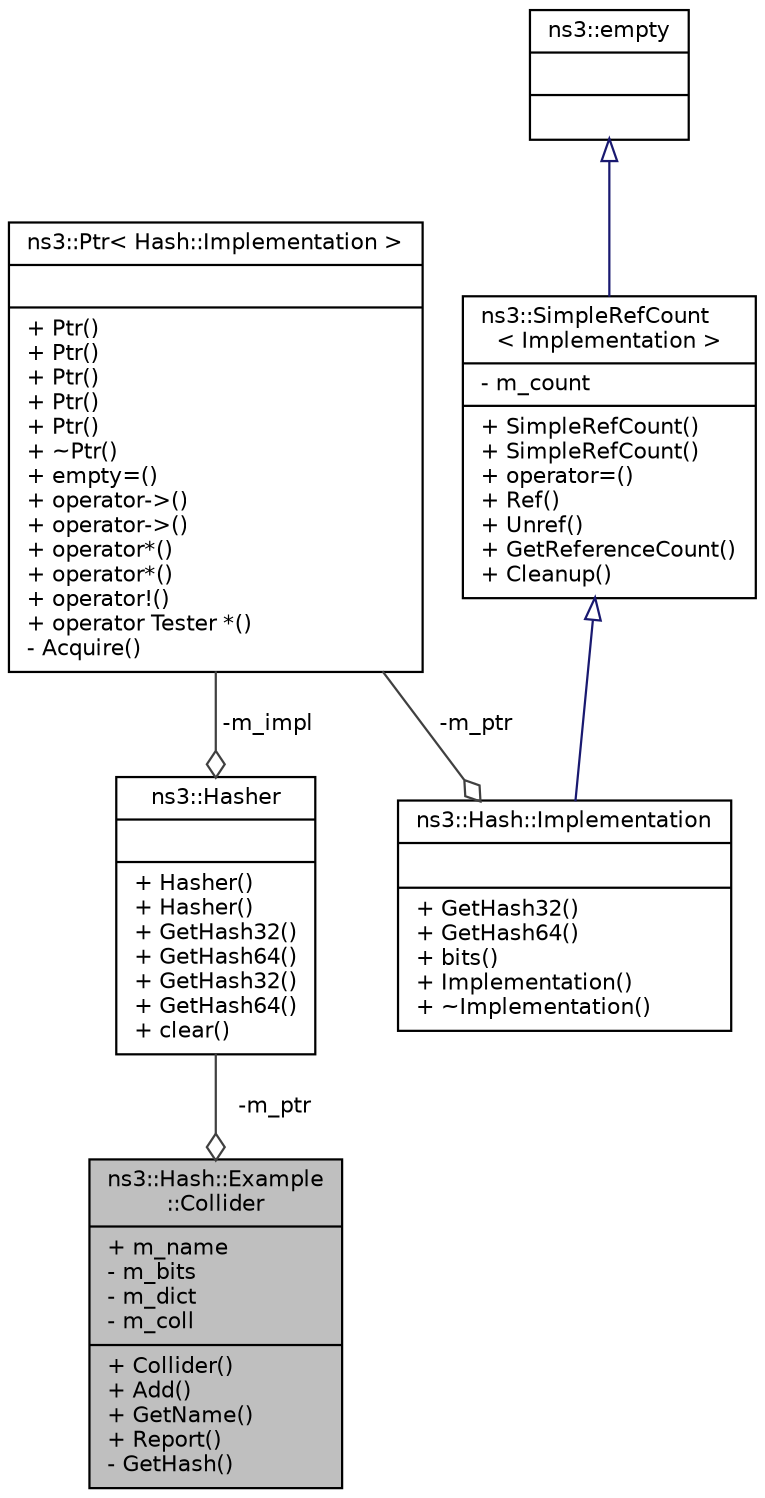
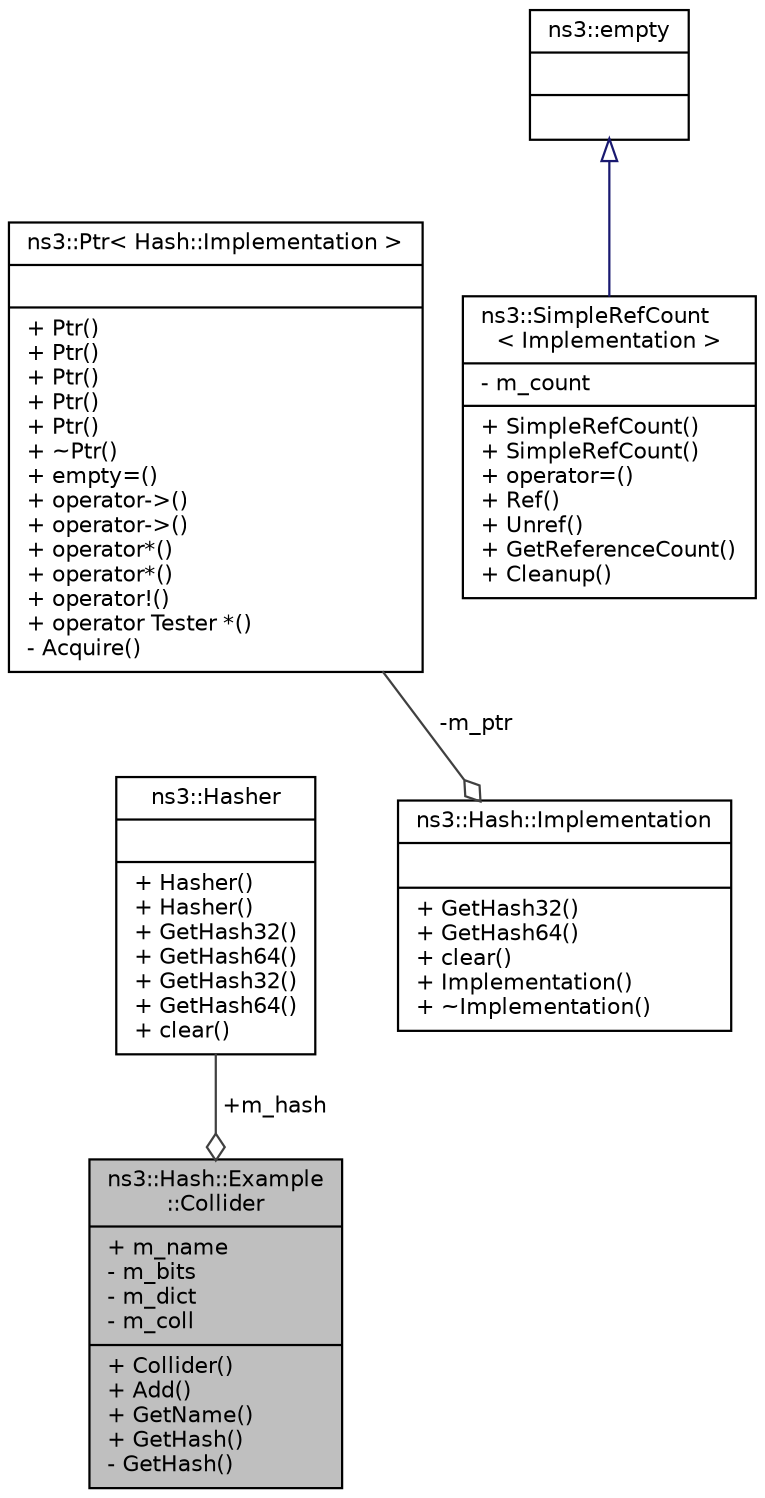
(216, 711) -> none
(584, 711) -> none
(457, 958) -> (464, 958)
(272, 1107) -> (272, 1107)
(165, 1440) -> (176, 1440)
